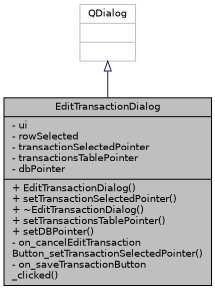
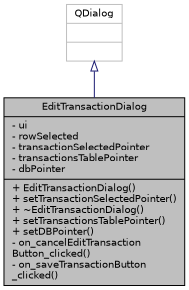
(108, 254) -> (51, 254)
